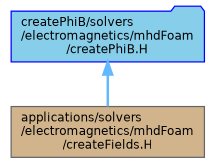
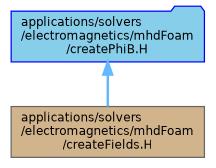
(108, 37) -> (108, 37)
